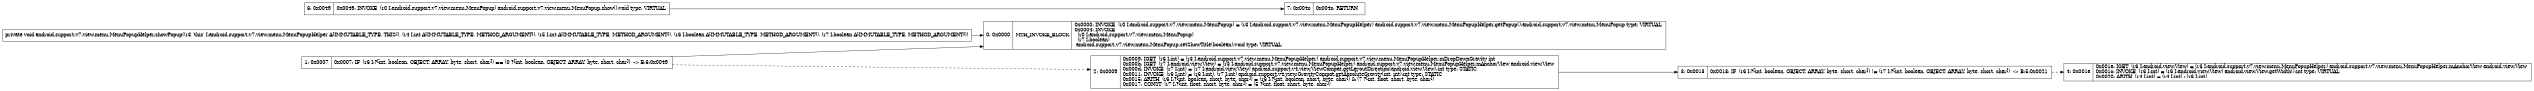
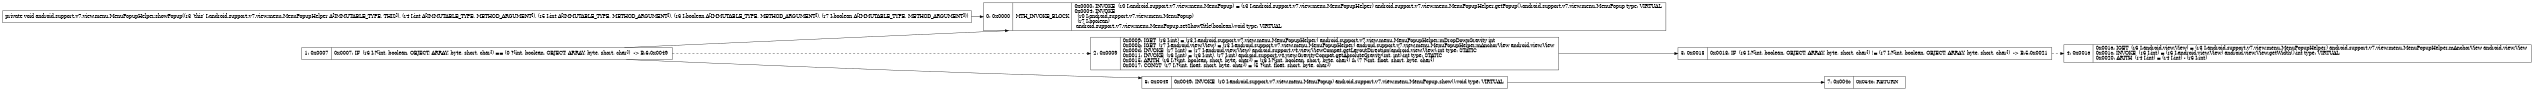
(1339, 9) -> (1879, 82)
none -> (882, 70)
